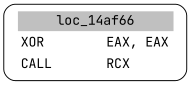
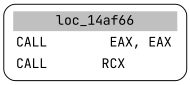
(95, 42) -> (94, 42)
